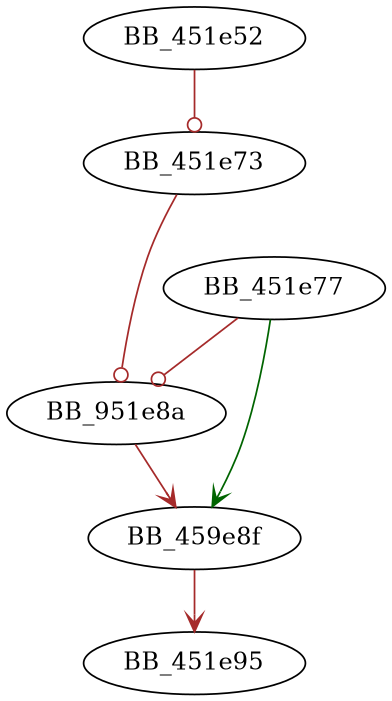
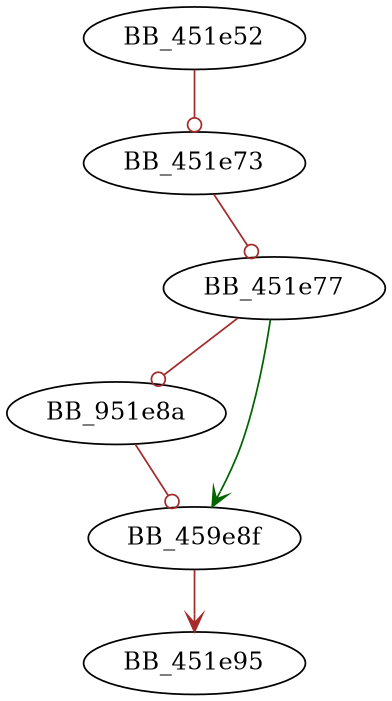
(141, 278) -> (231, 220)
(152, 470) -> (152, 470)
